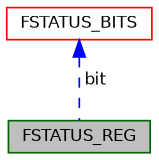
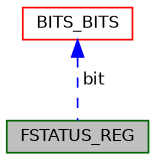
(79, 24) -> (78, 24)
